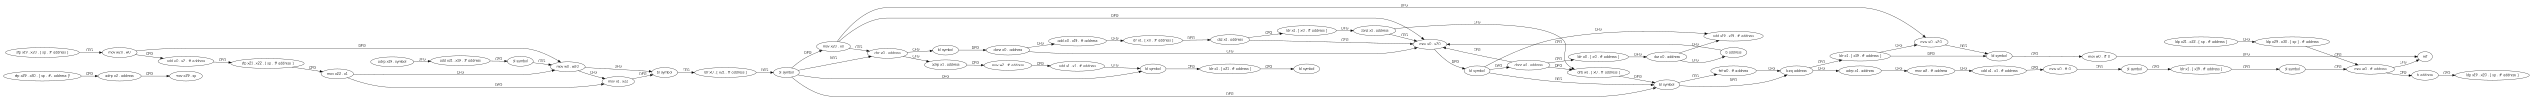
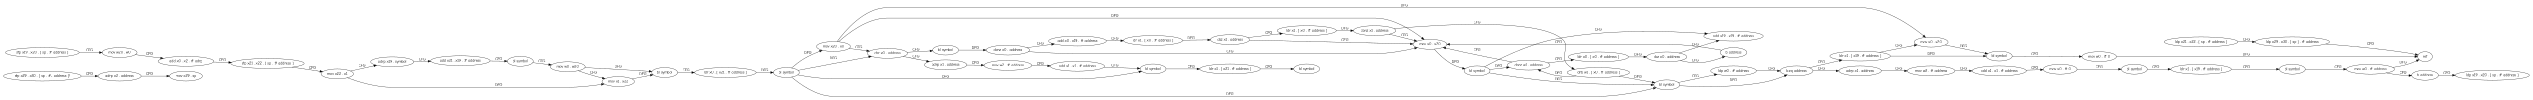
(348, 48) -> none
(2329, 55) -> (2371, 48)
(422, 60) -> (422, 60)
(186, 61) -> (186, 61)
(2403, 63) -> (2403, 63)
(1559, 68) -> (1558, 76)
(1734, 71) -> (1734, 71)
(453, 75) -> (362, 68)
